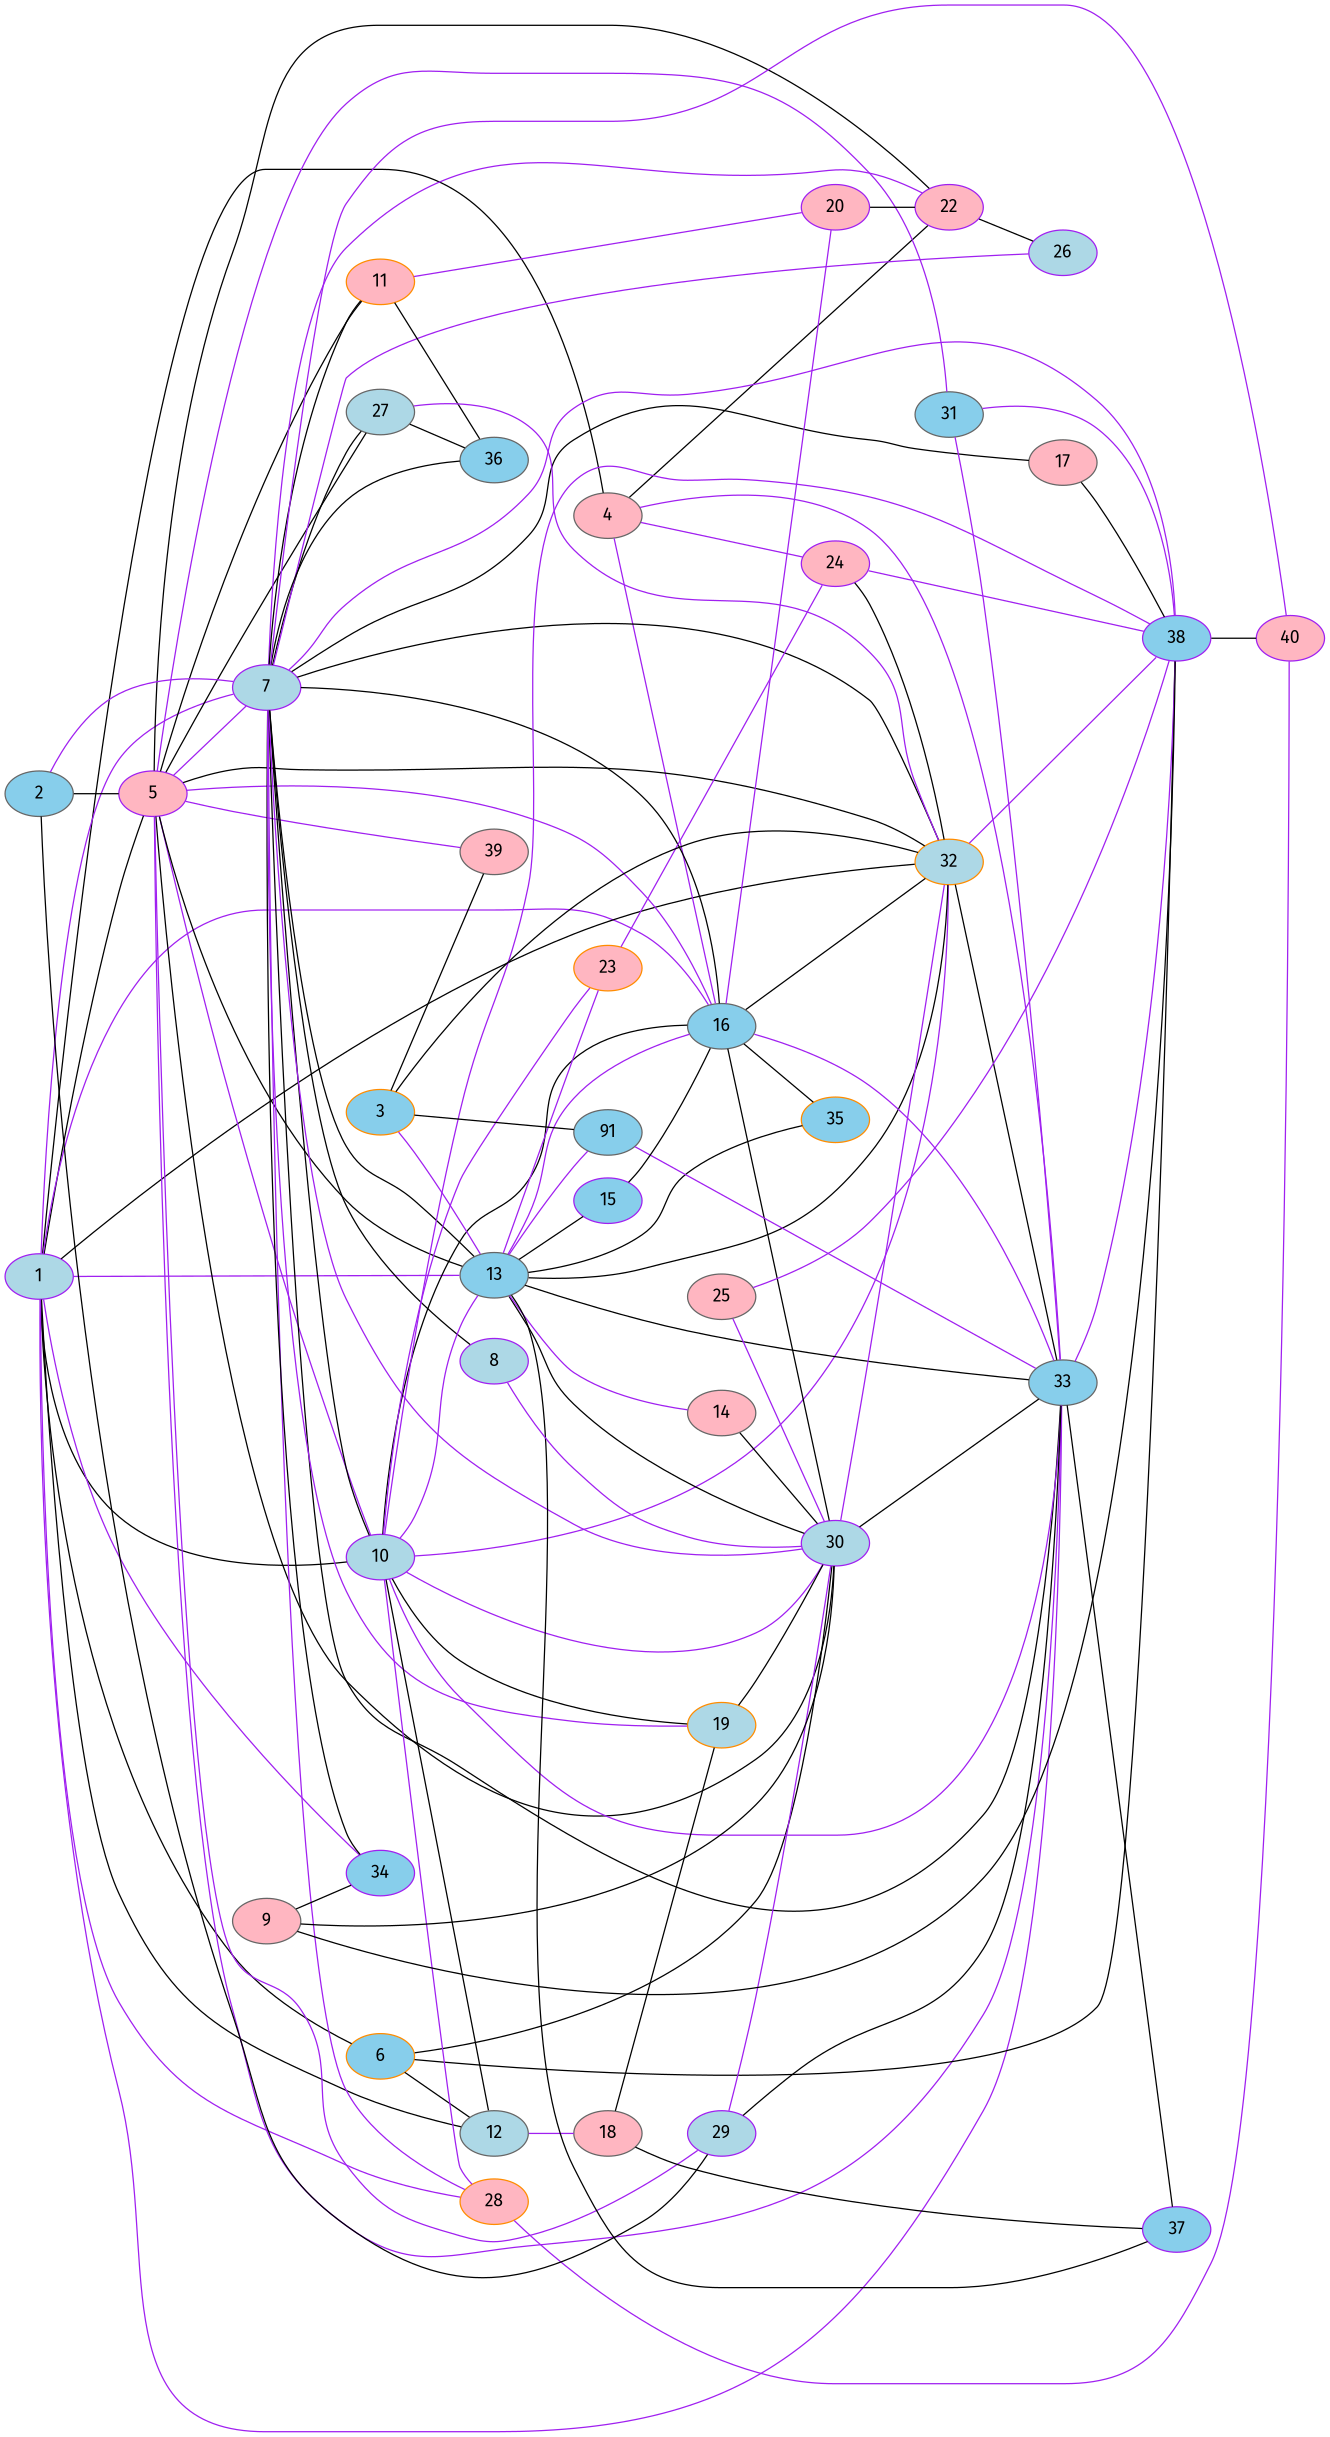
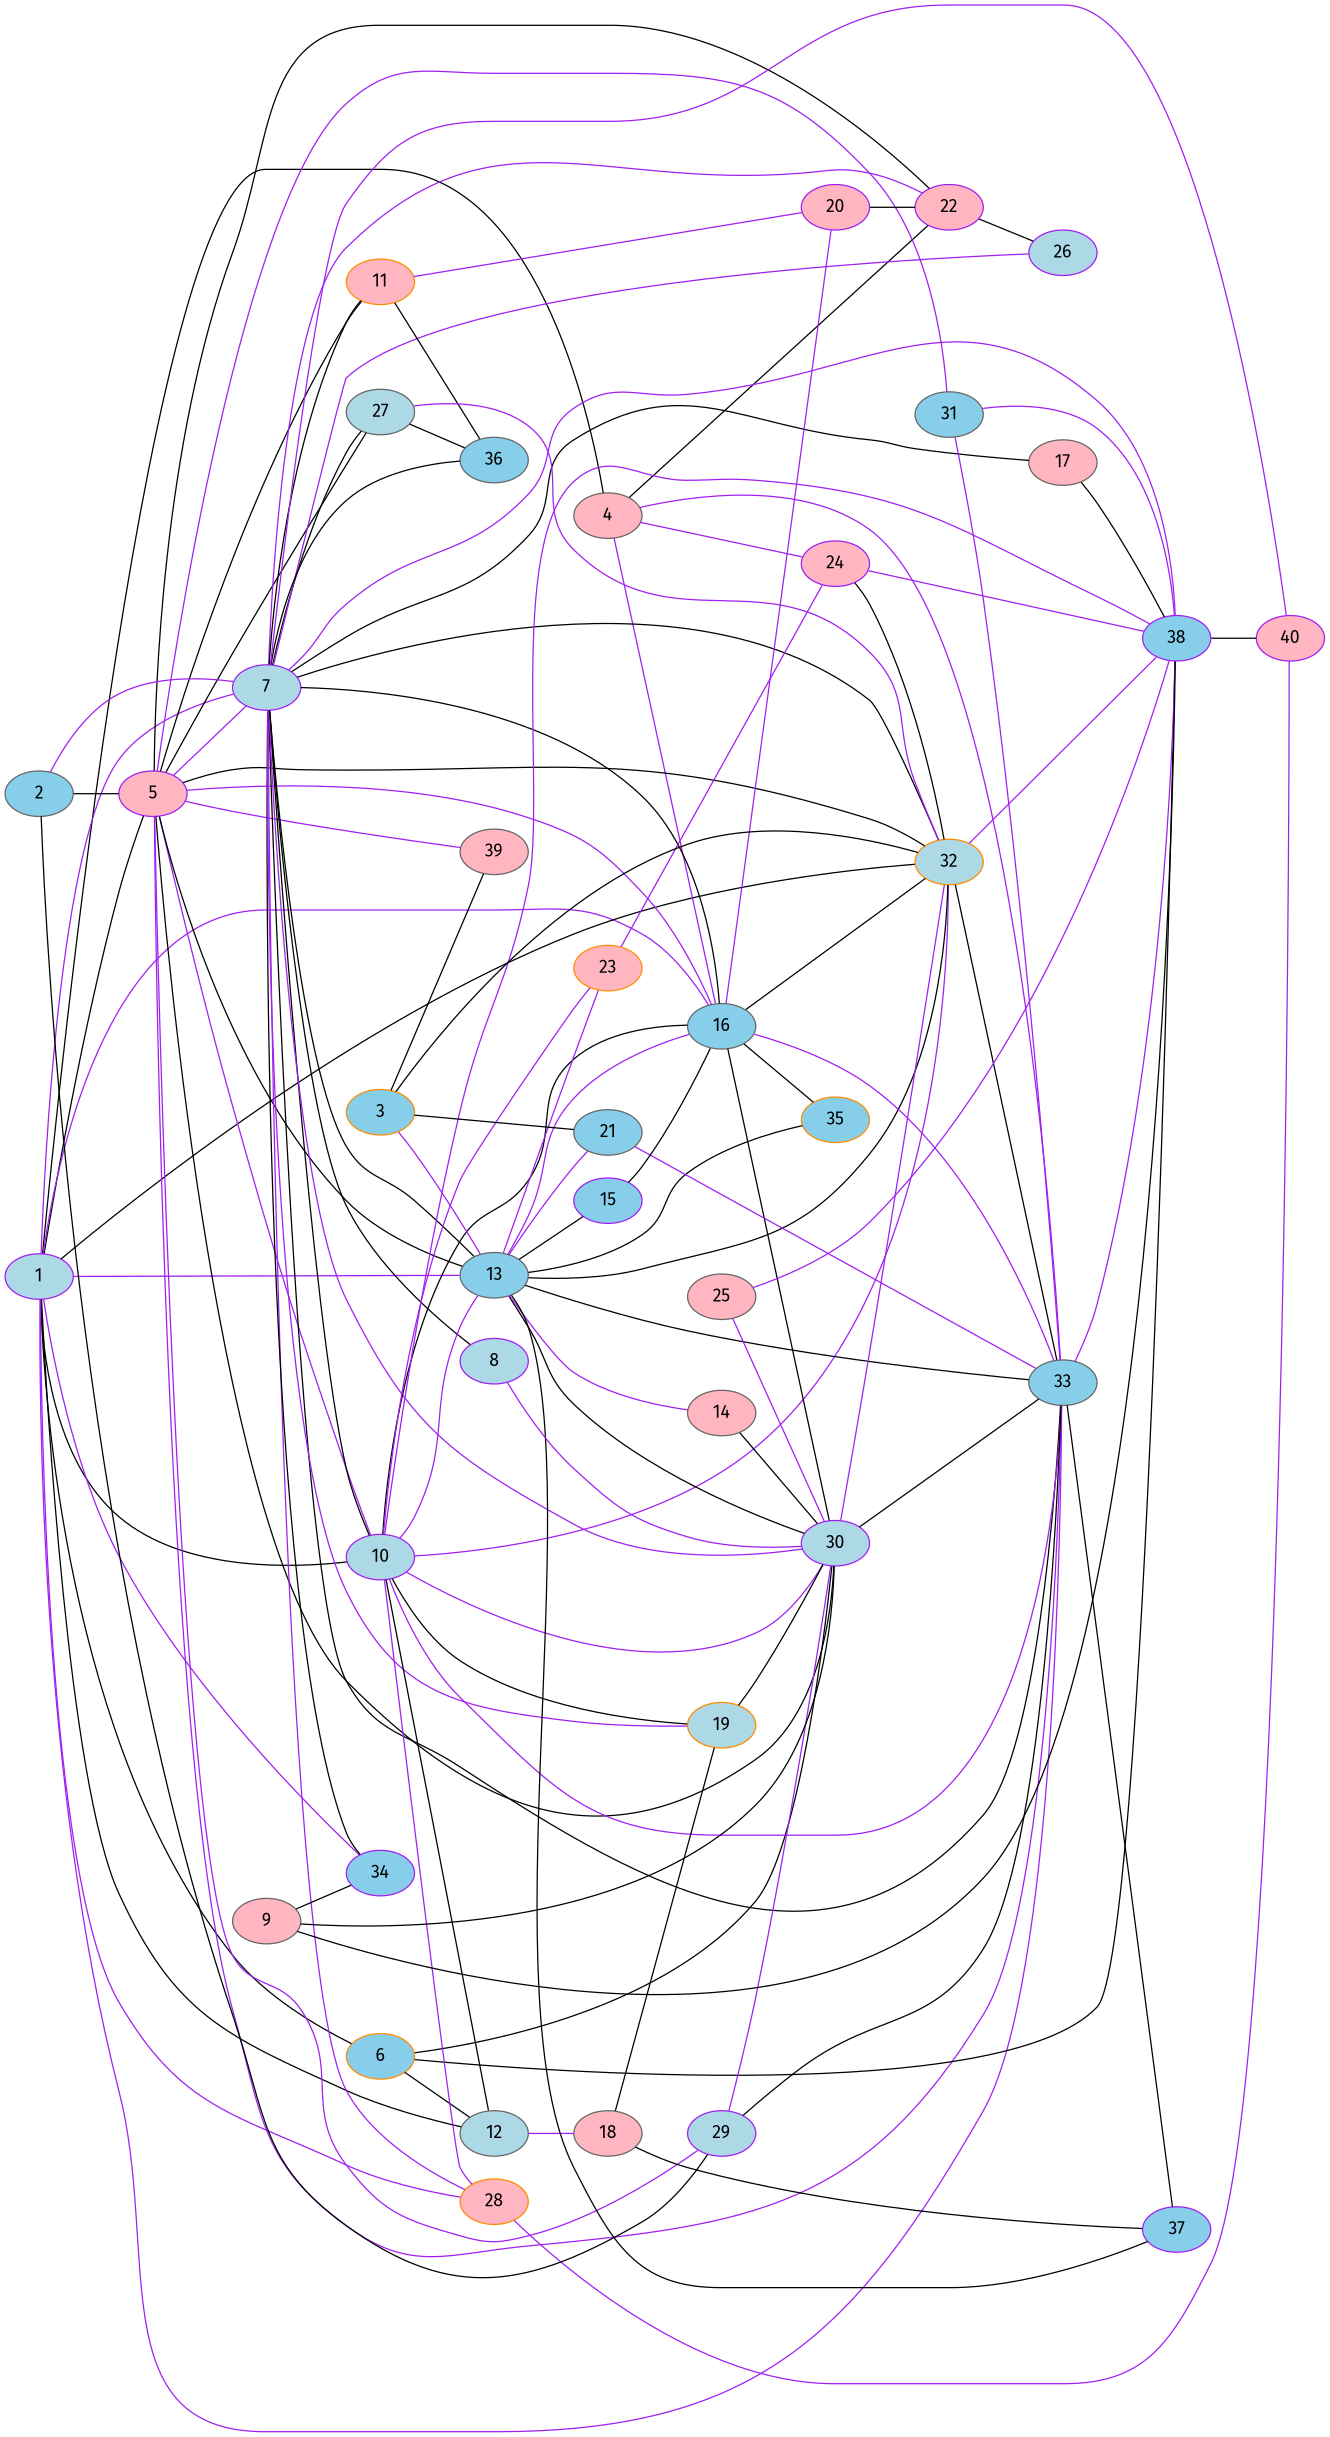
(608, 1132) -> (608, 1132)
